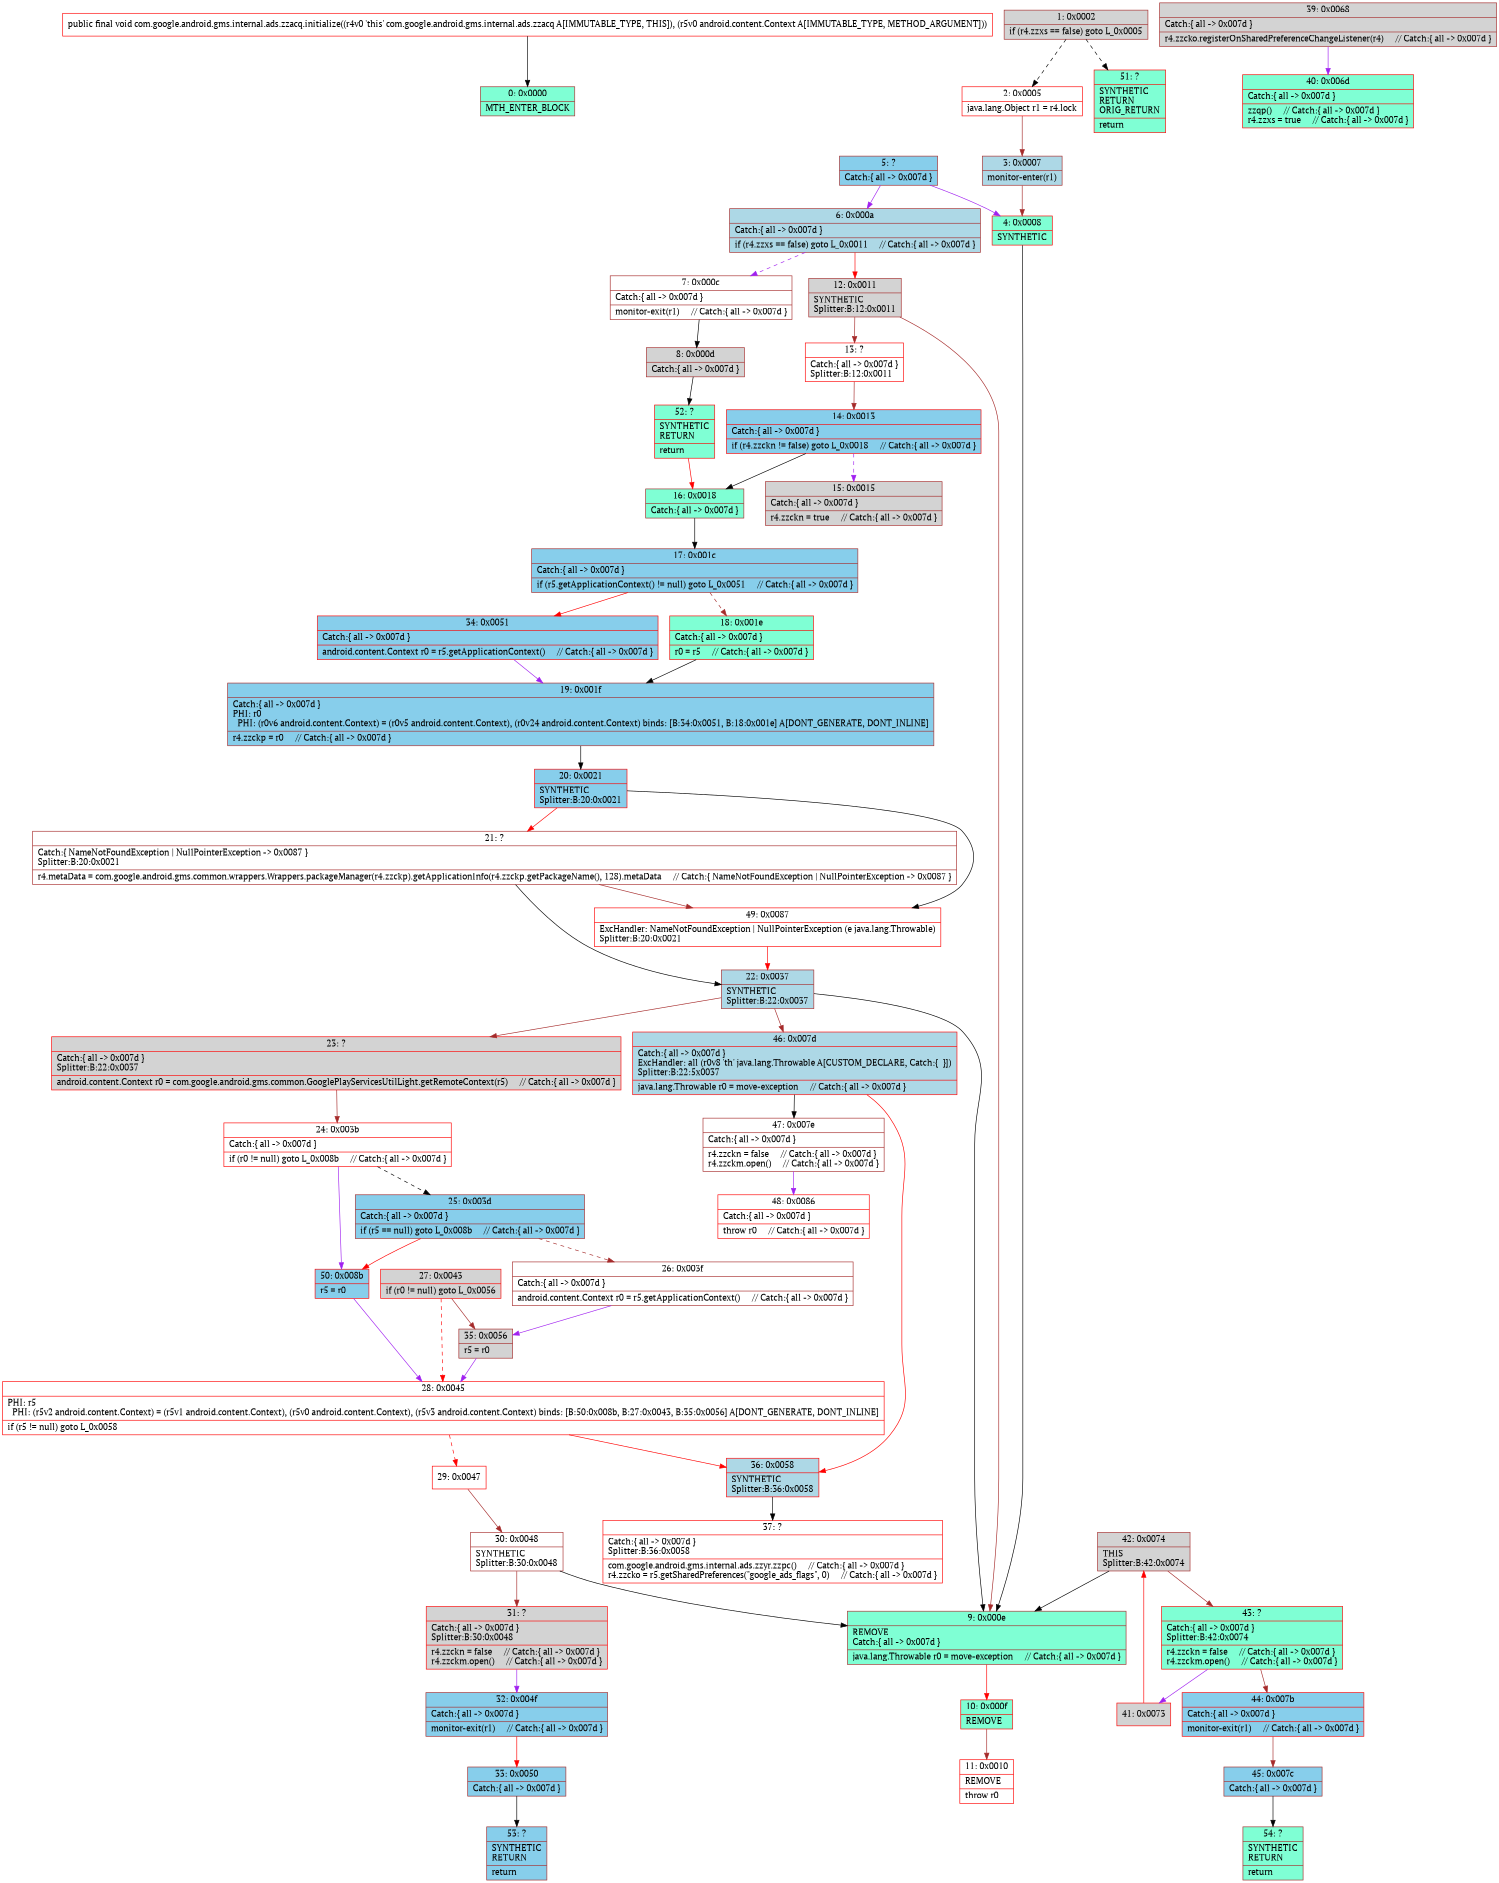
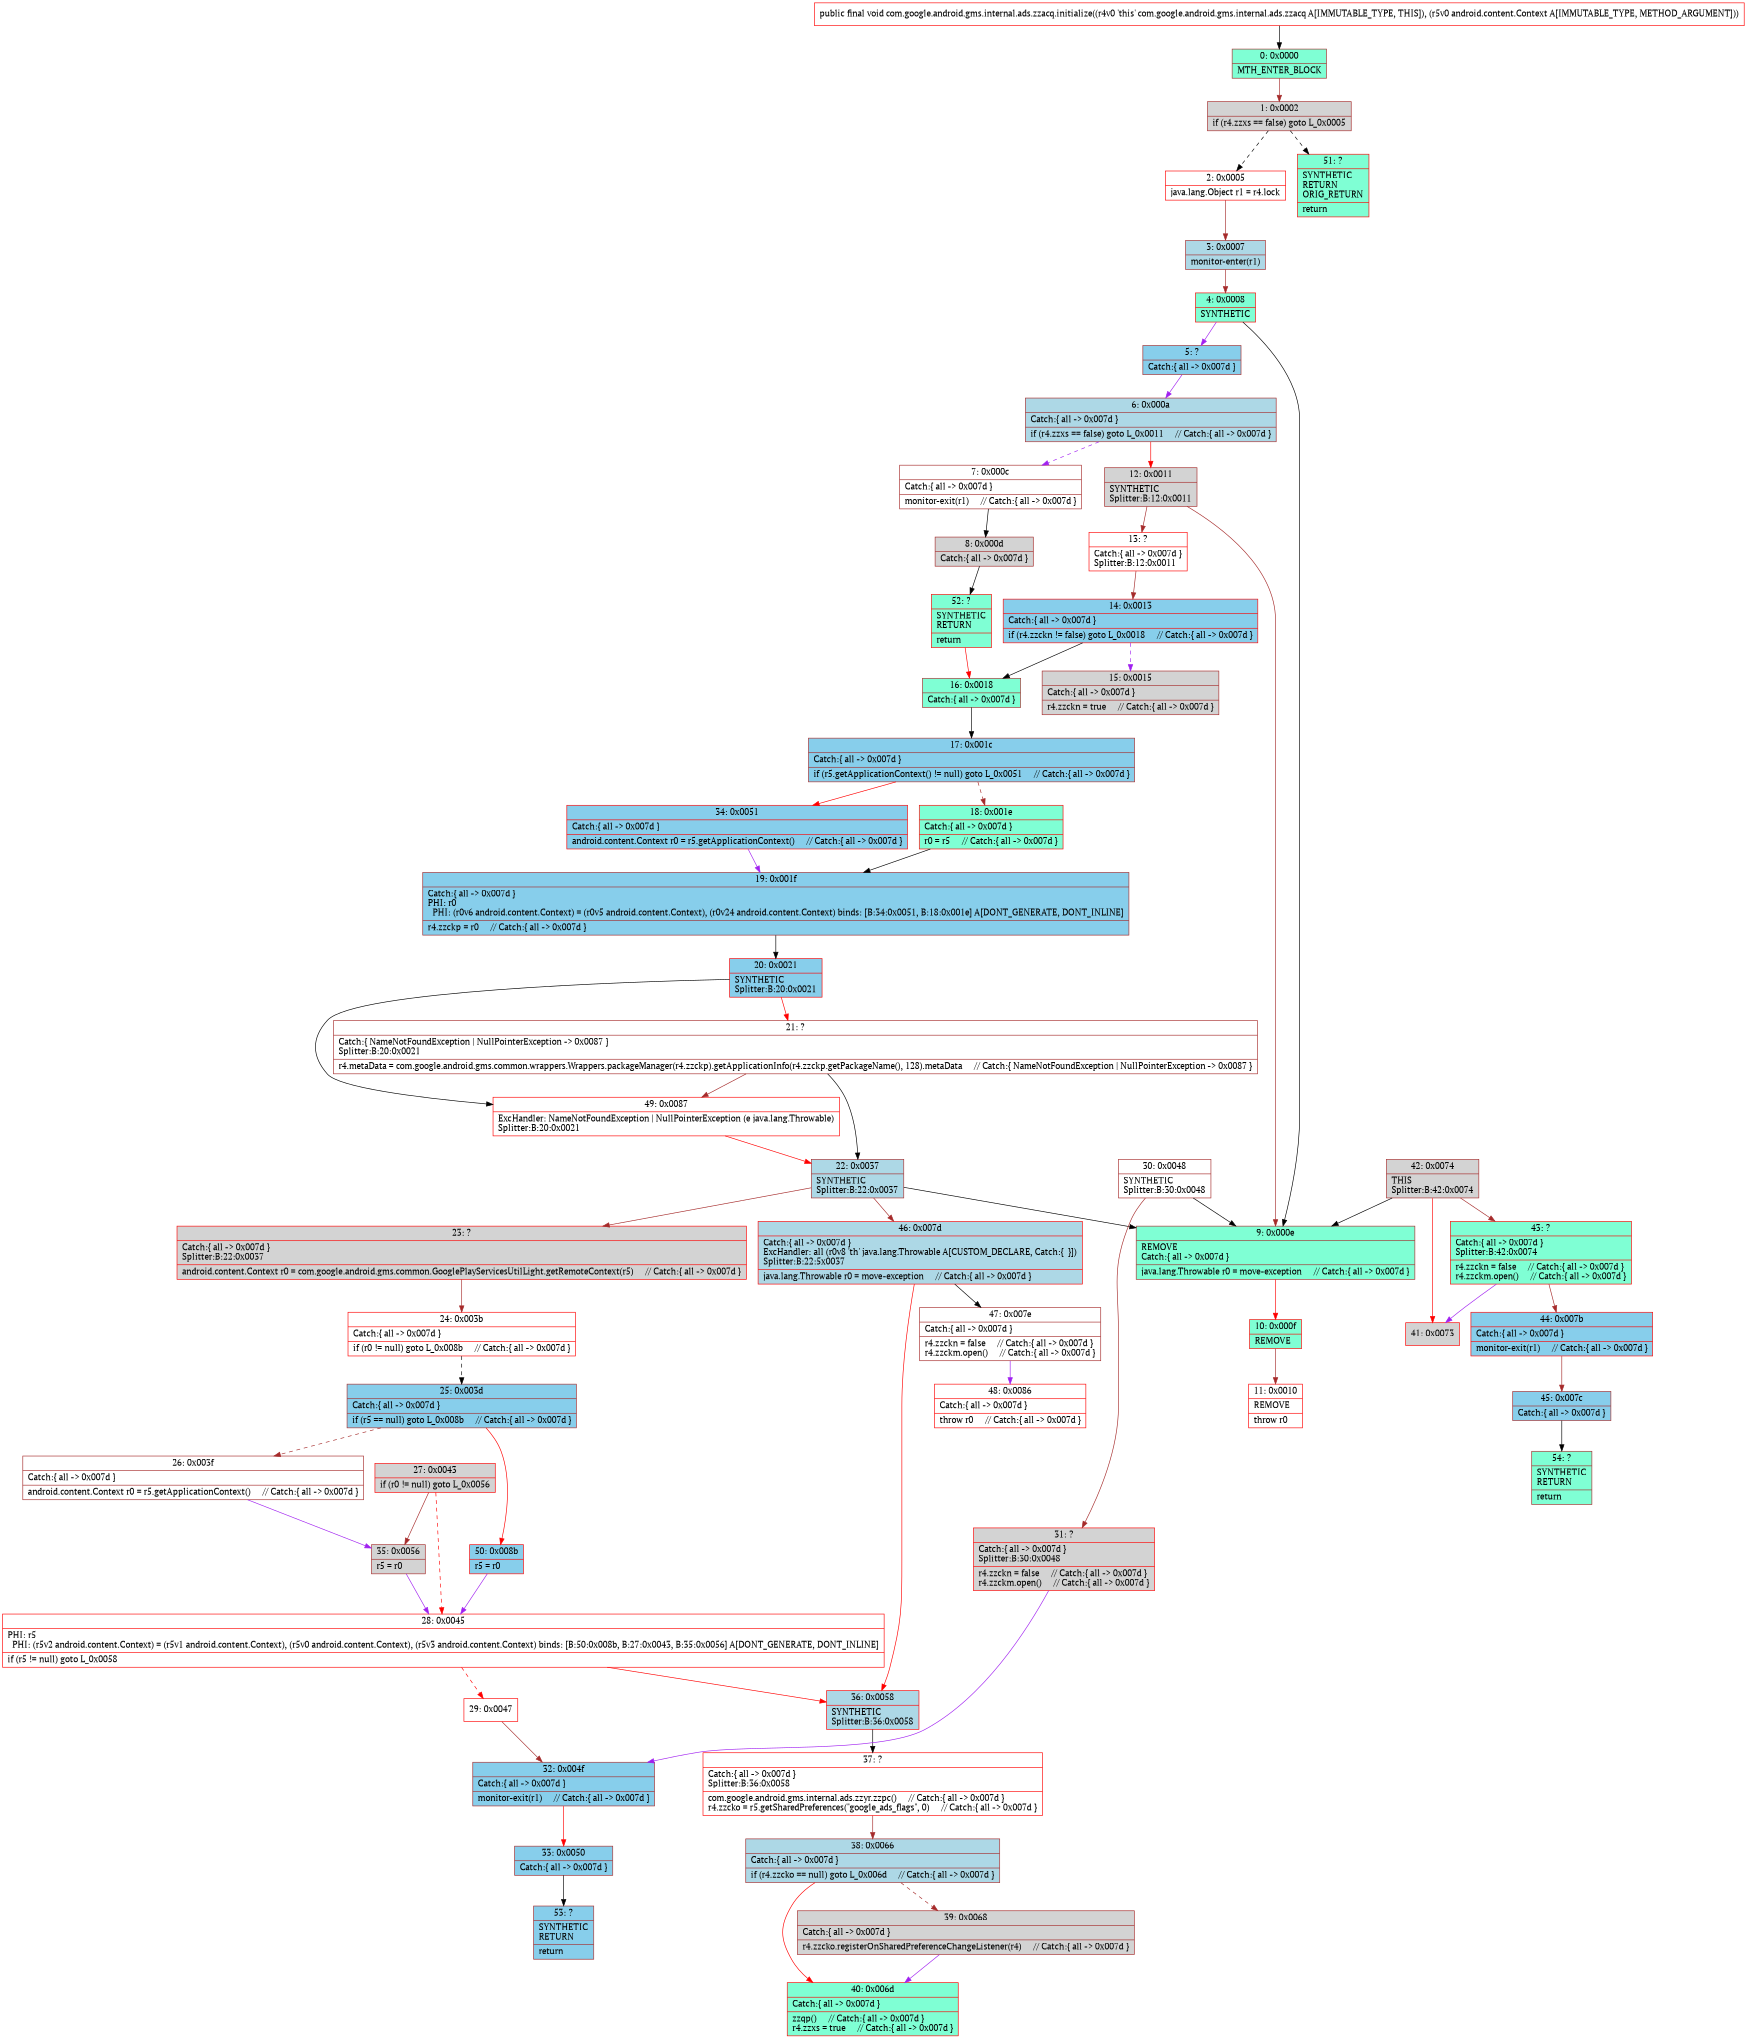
none -> (1279, 87)
(963, 198) -> (1210, 331)
(340, 1215) -> none
(483, 1508) -> (520, 1740)
(1144, 1640) -> (1433, 1257)
none -> (873, 1861)
